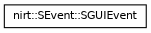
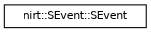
(75, 16) -> (75, 16)
